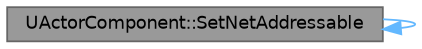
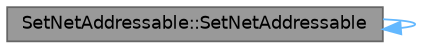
(195, 24) -> (195, 24)
